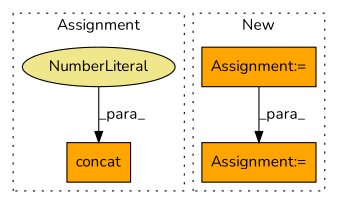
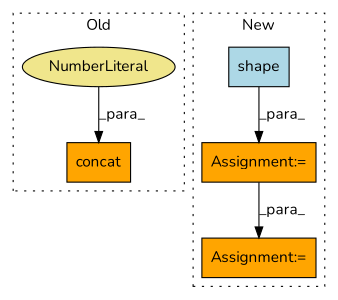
(99, 26) -> (99, 26)
none -> (259, 67)
